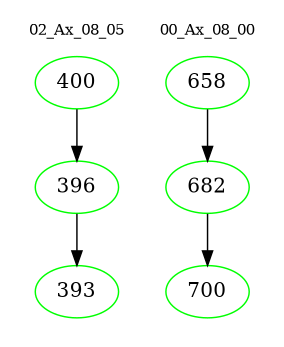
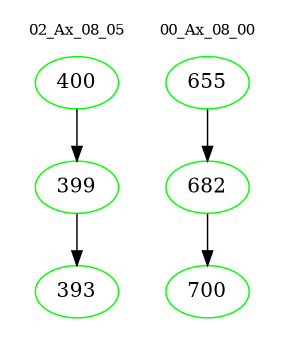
(208, 83) -> (208, 83)
(77, 187) -> (77, 187)
